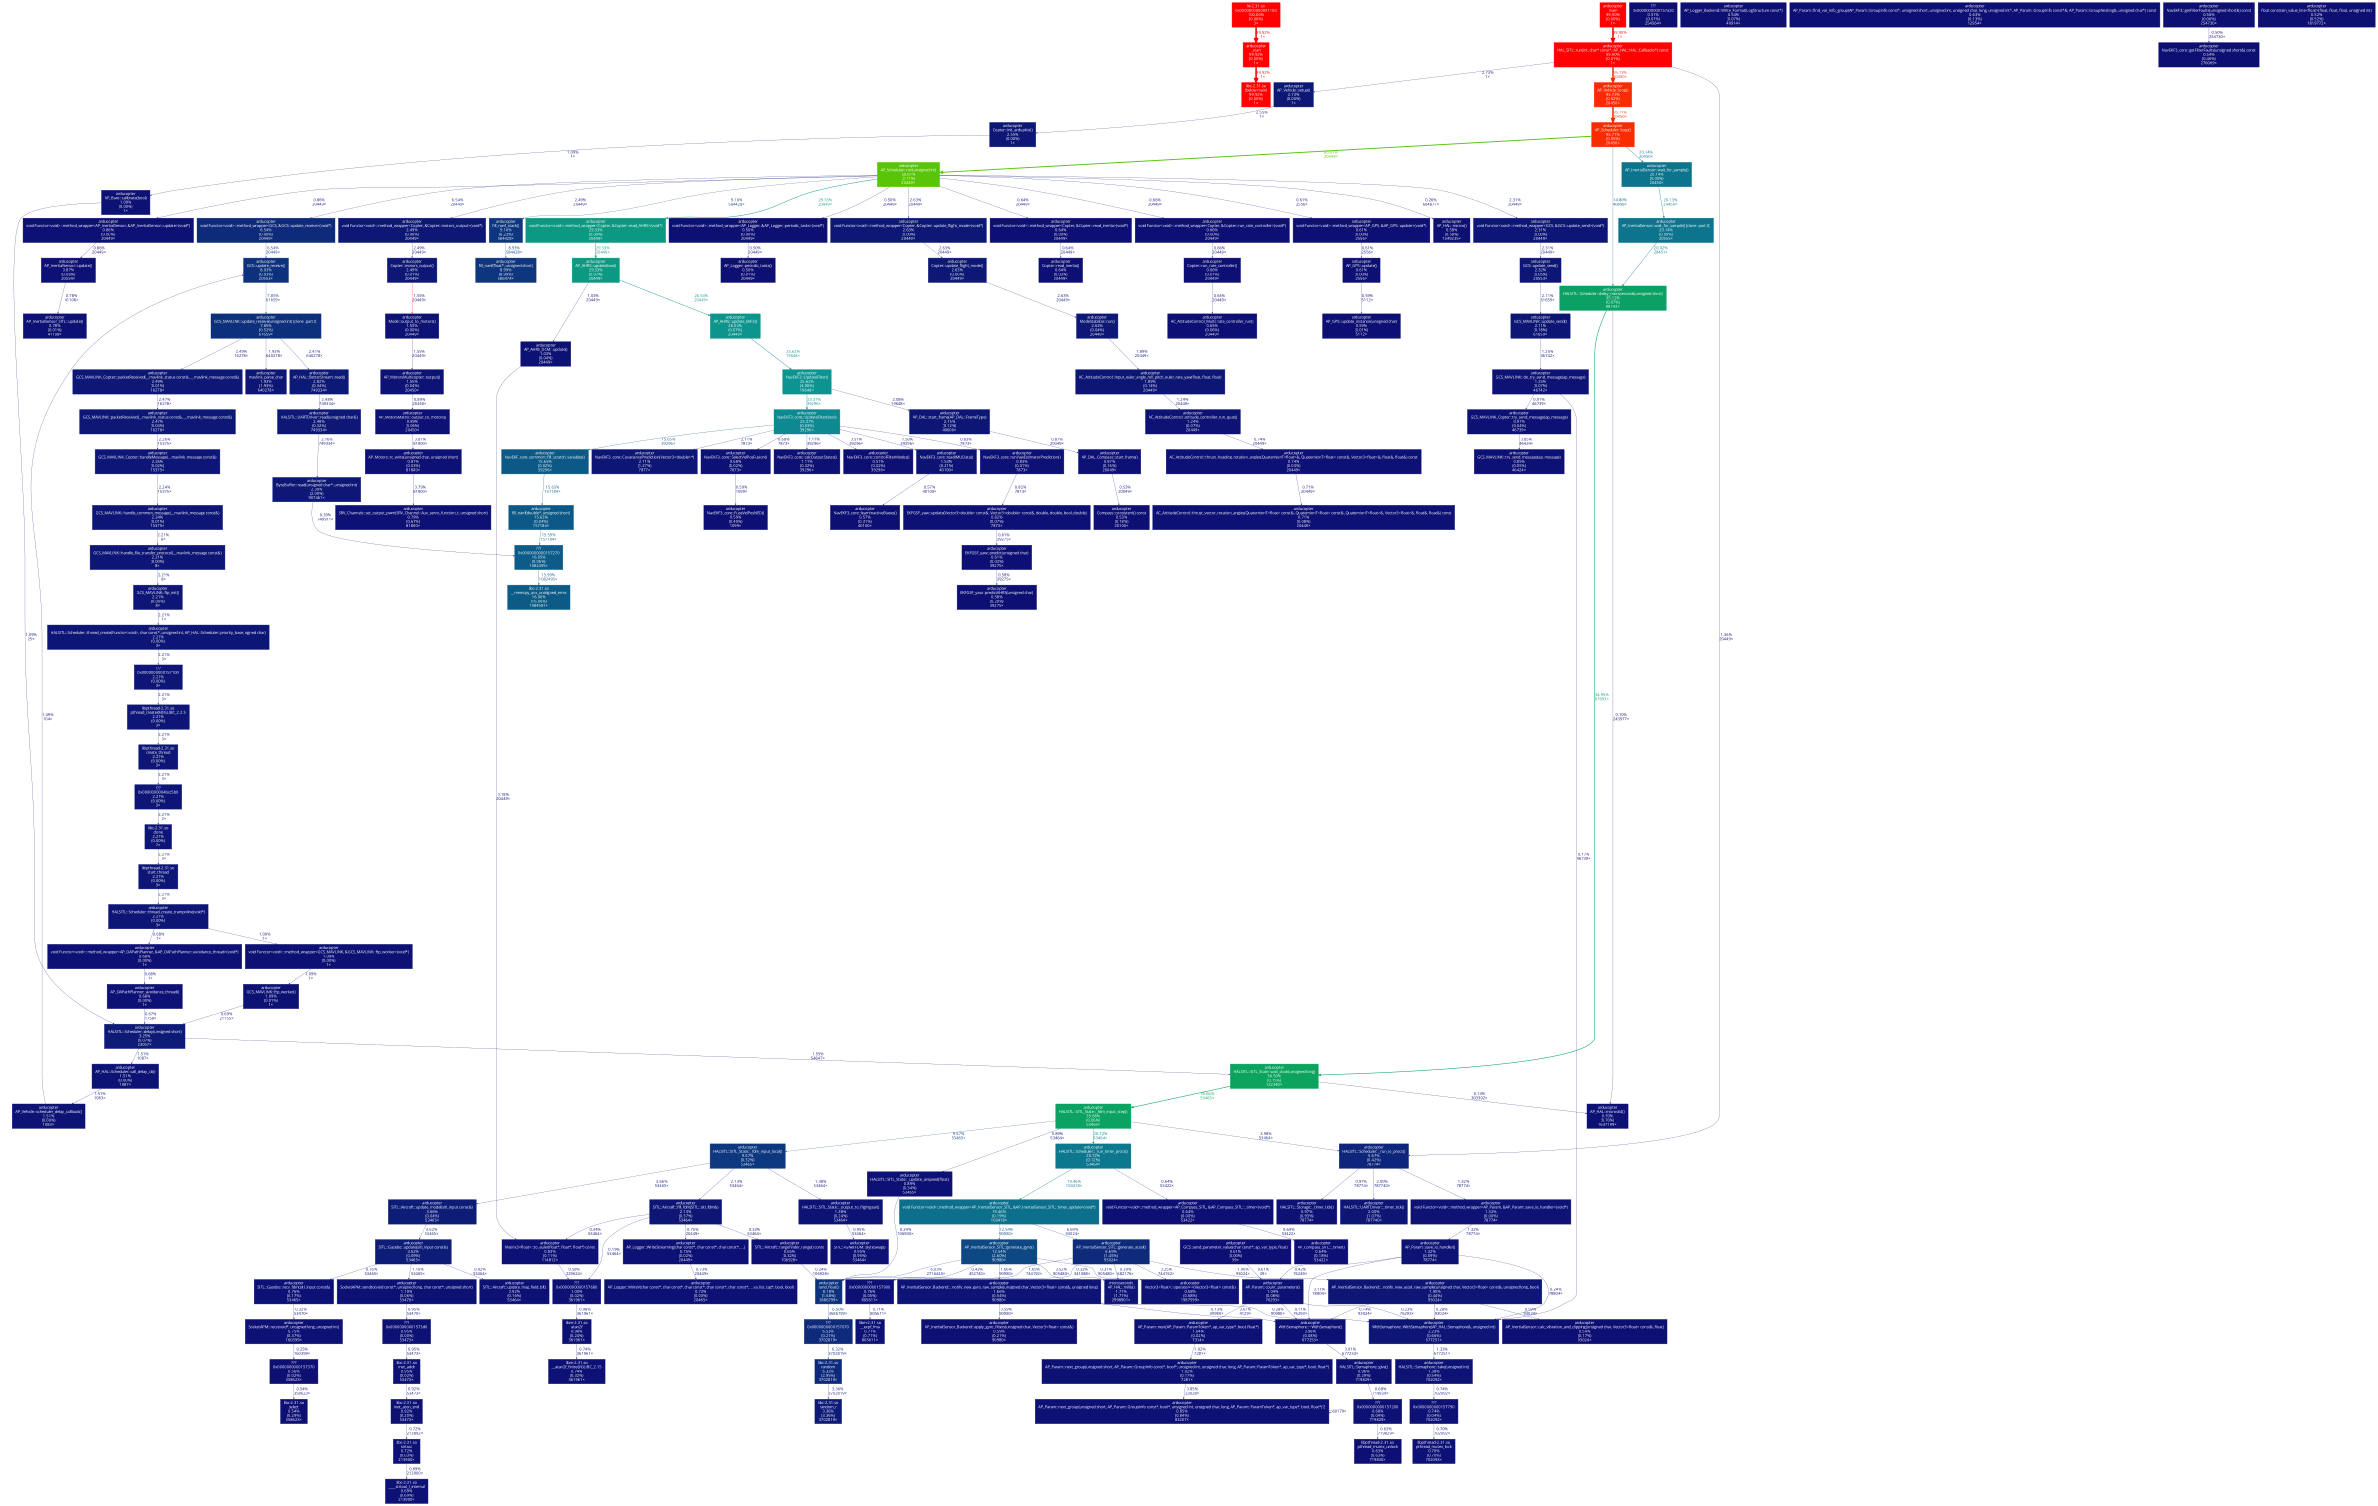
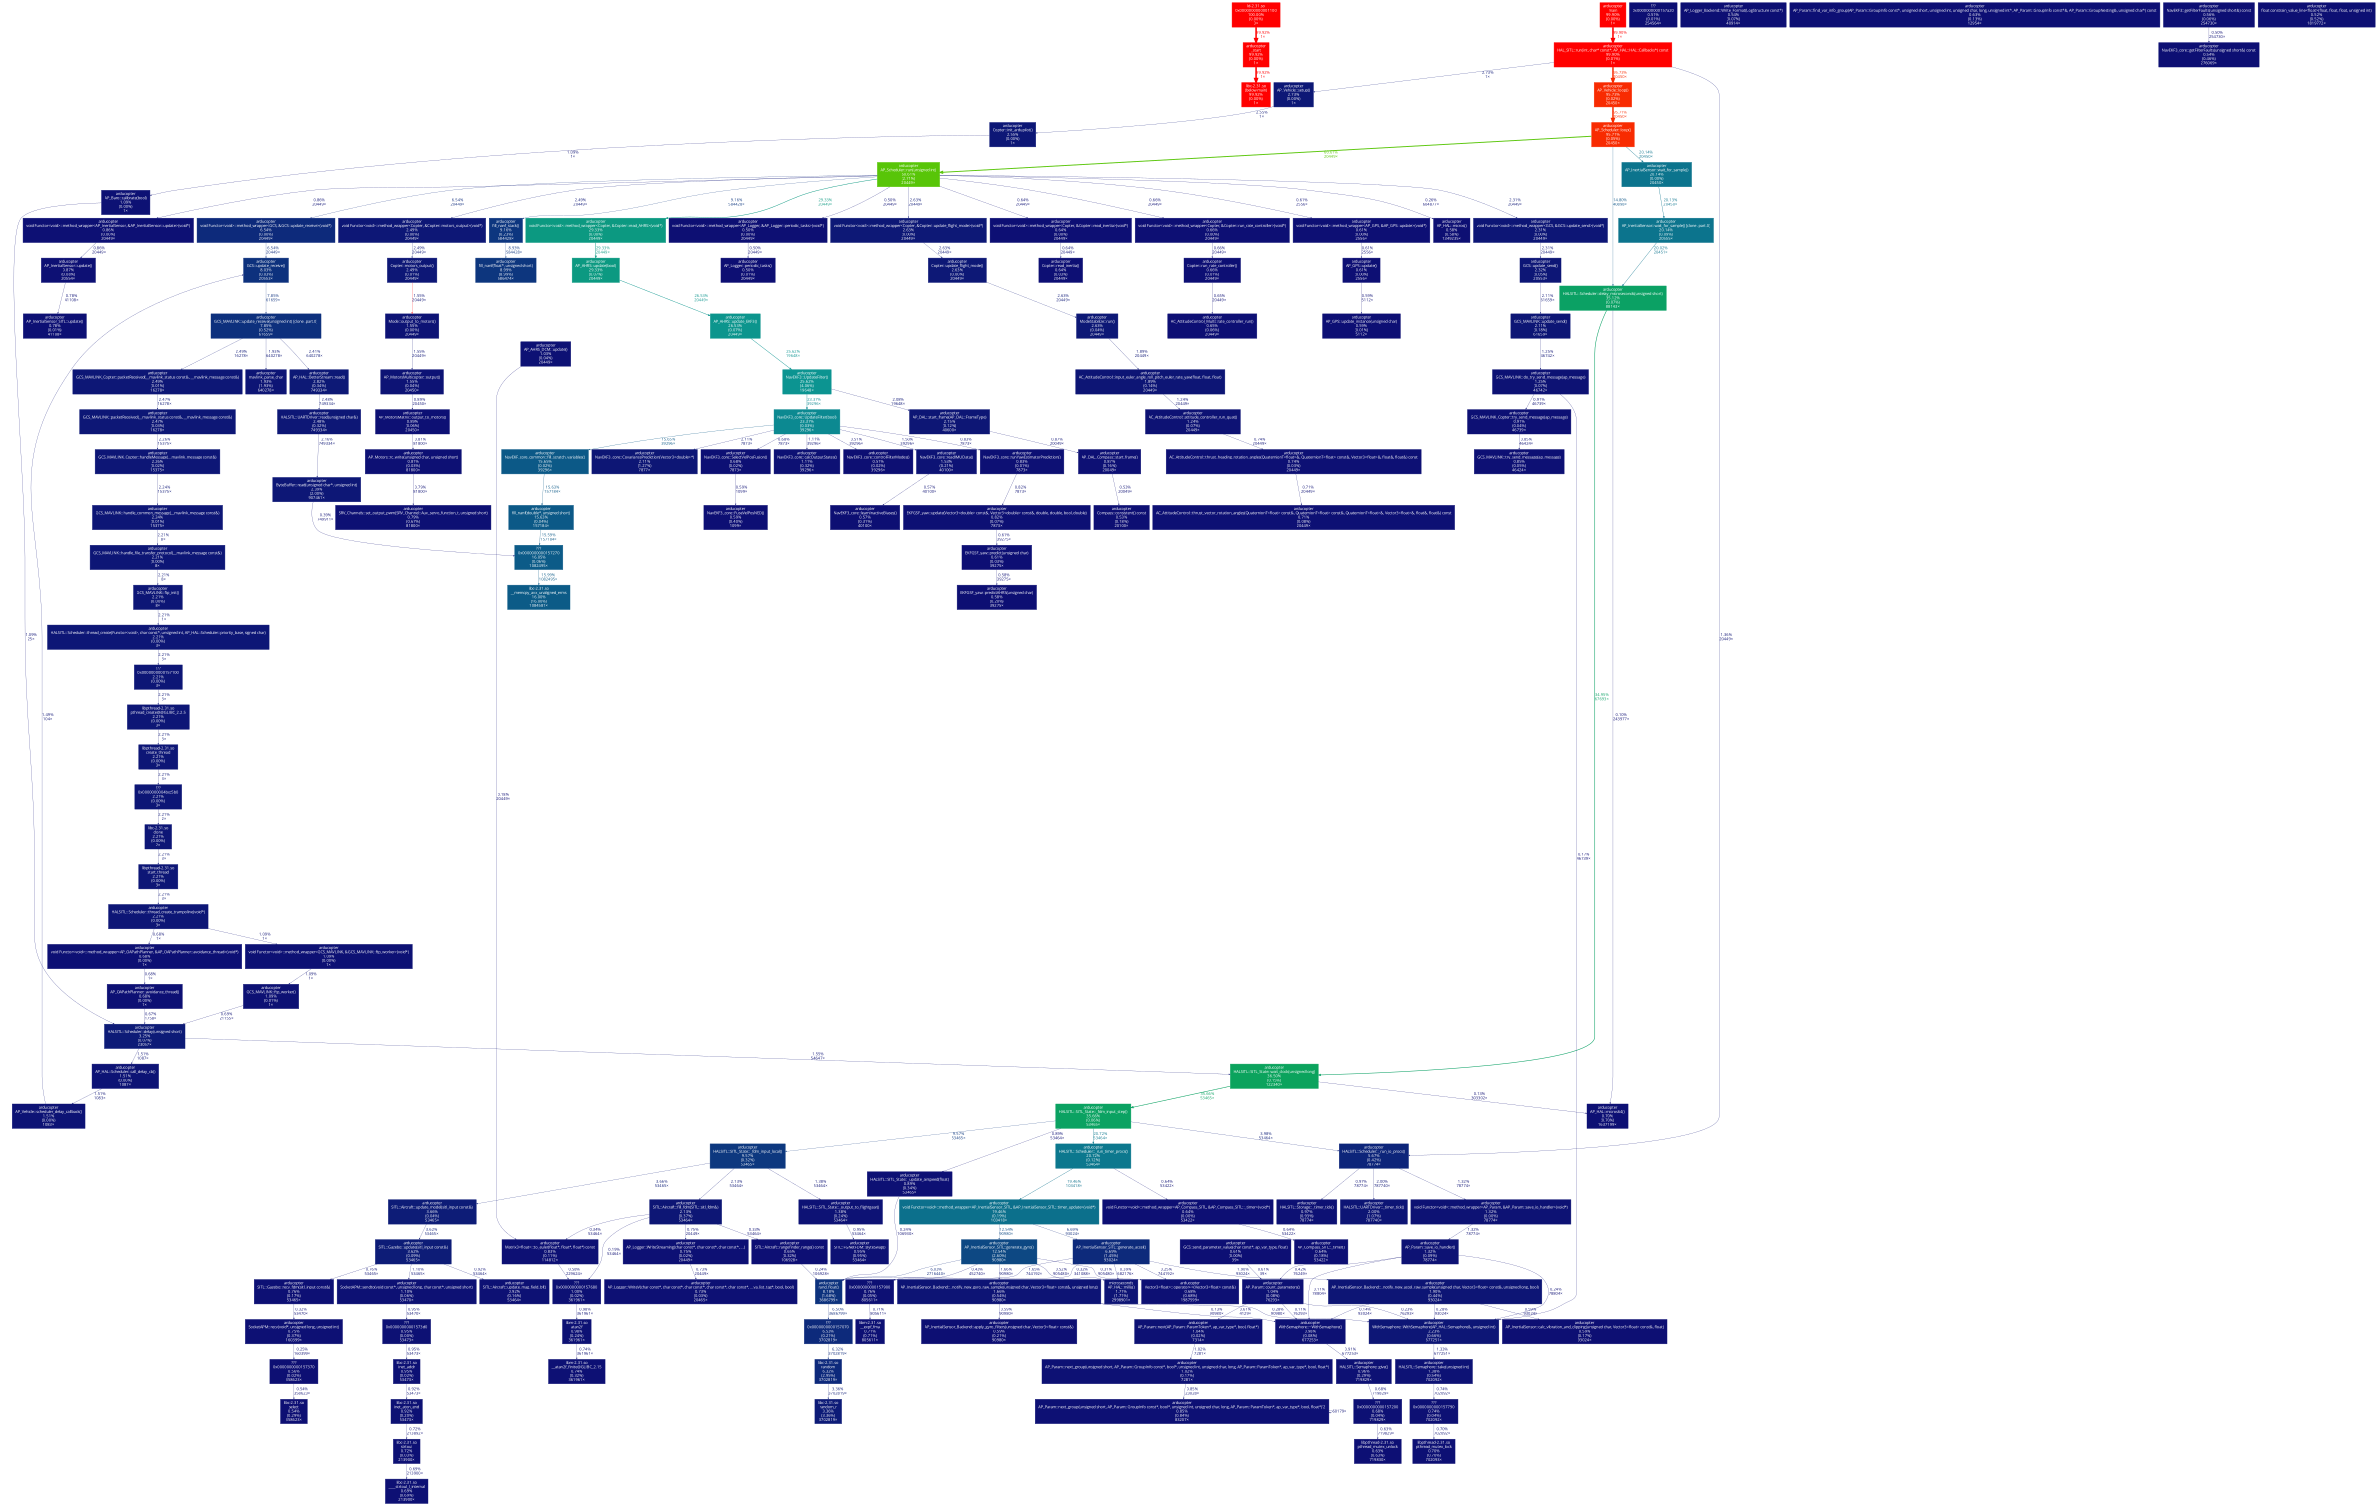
(571, 311) -> none
